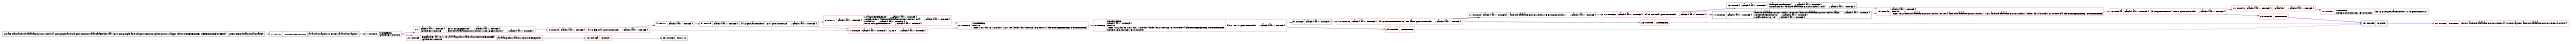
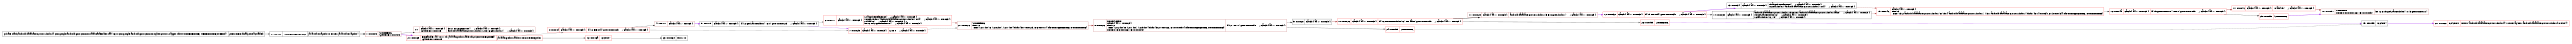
(1600, 15) -> (1600, 15)
(2281, 16) -> (2281, 16)
(2324, 20) -> (2304, 15)
(1334, 22) -> (1334, 22)
(2454, 23) -> (2454, 23)
(541, 30) -> (542, 34)
